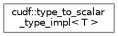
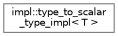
(59, 18) -> (59, 18)
